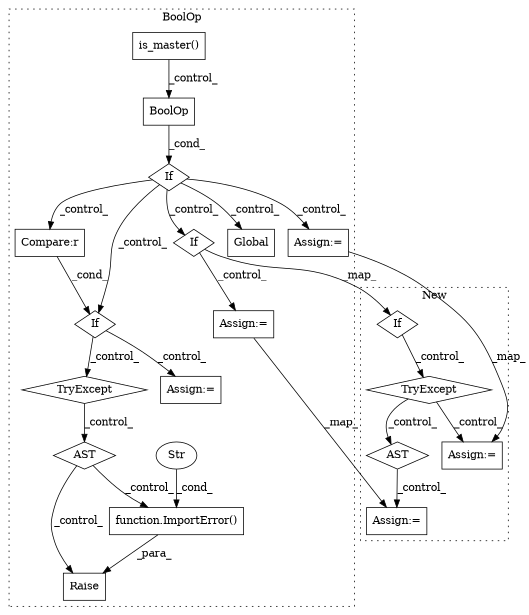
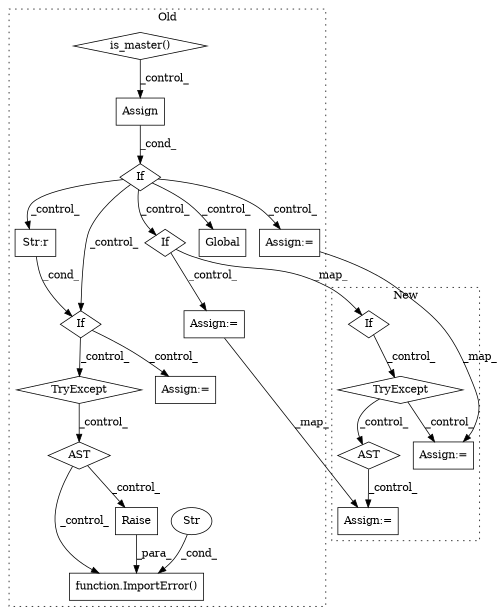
(182, 18) -> (167, 18)
(169, 46) -> (140, 46)
(169, 112) -> (140, 112)
(50, 243) -> (35, 243)
(134, 552) -> (137, 550)
